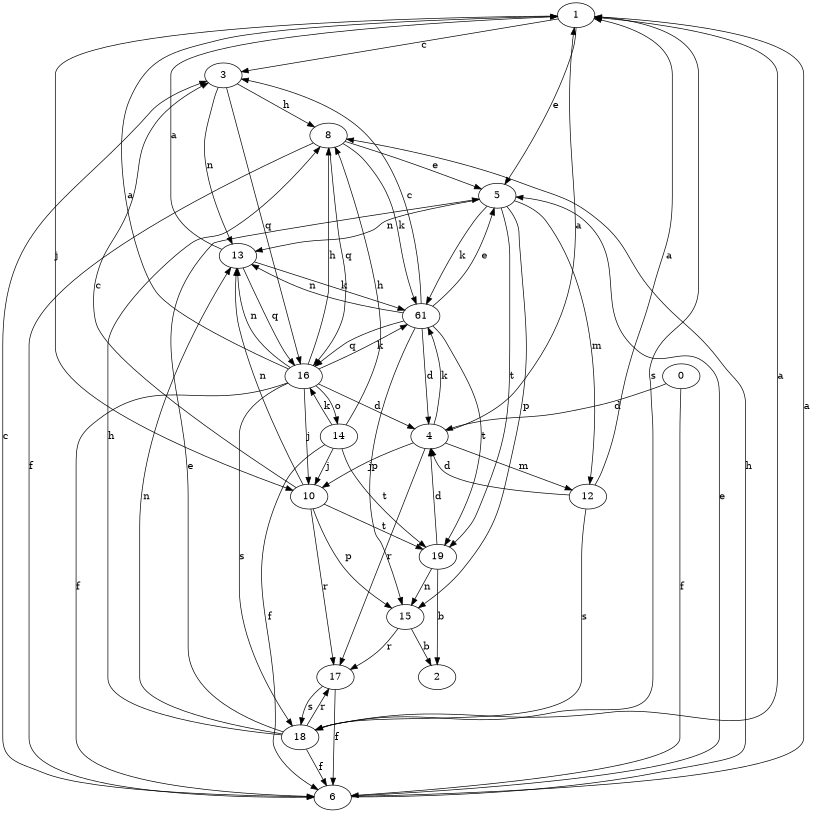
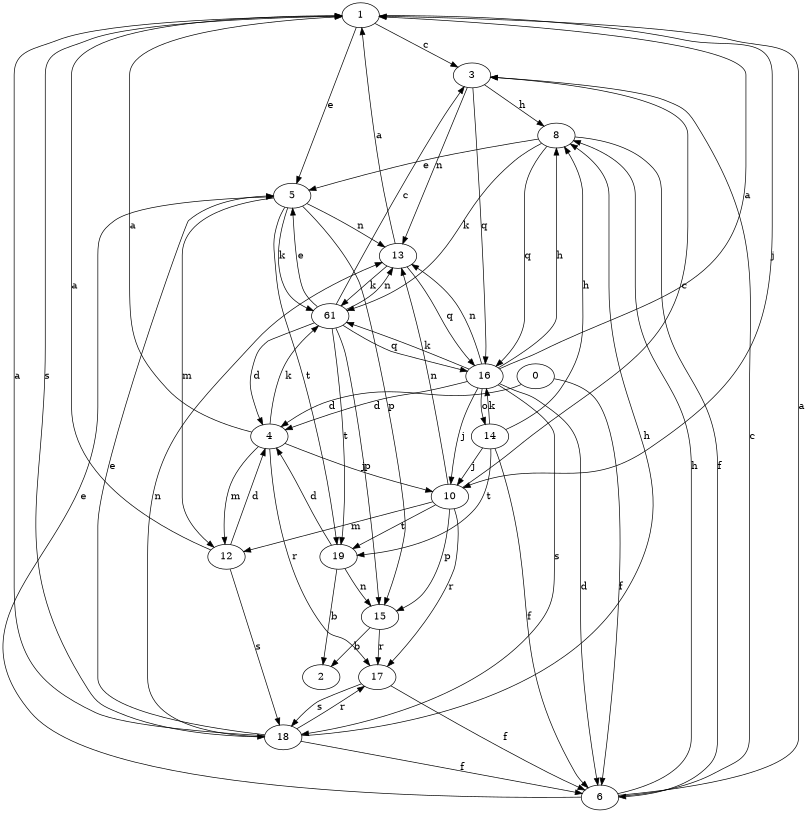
none -> (351, 523)
(78, 587) -> (584, 587)
